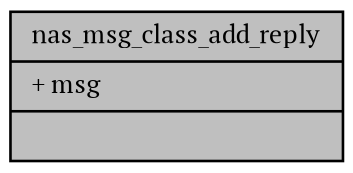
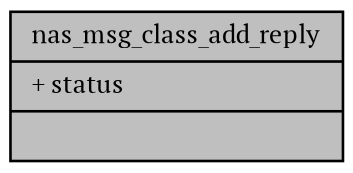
(67, 85) -> (79, 85)
